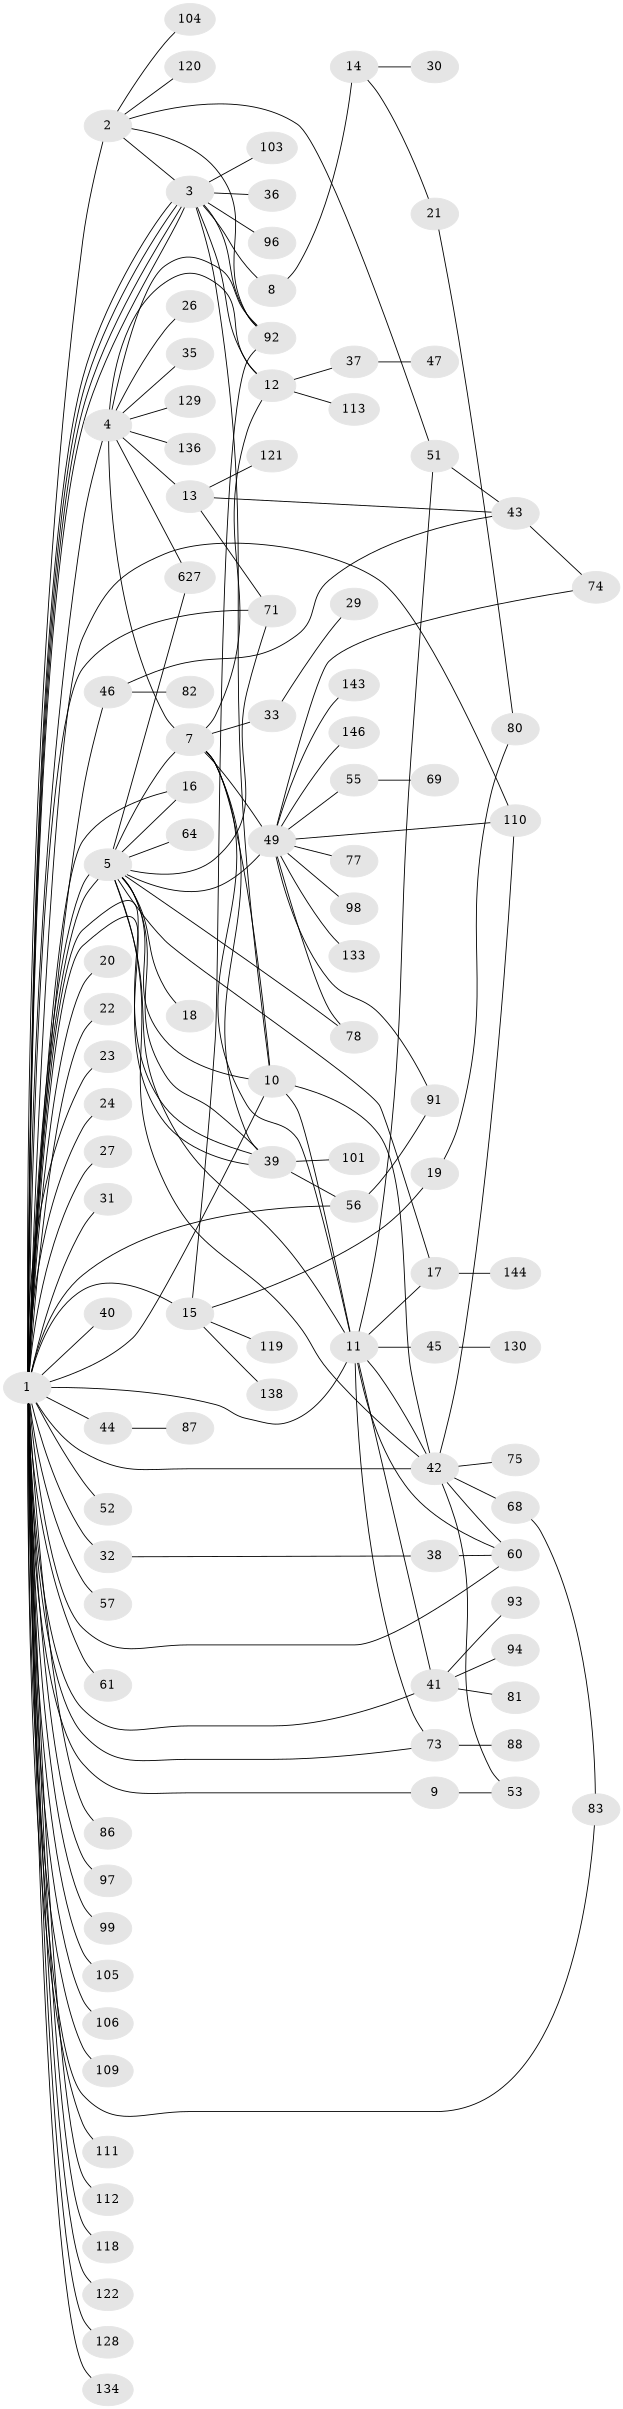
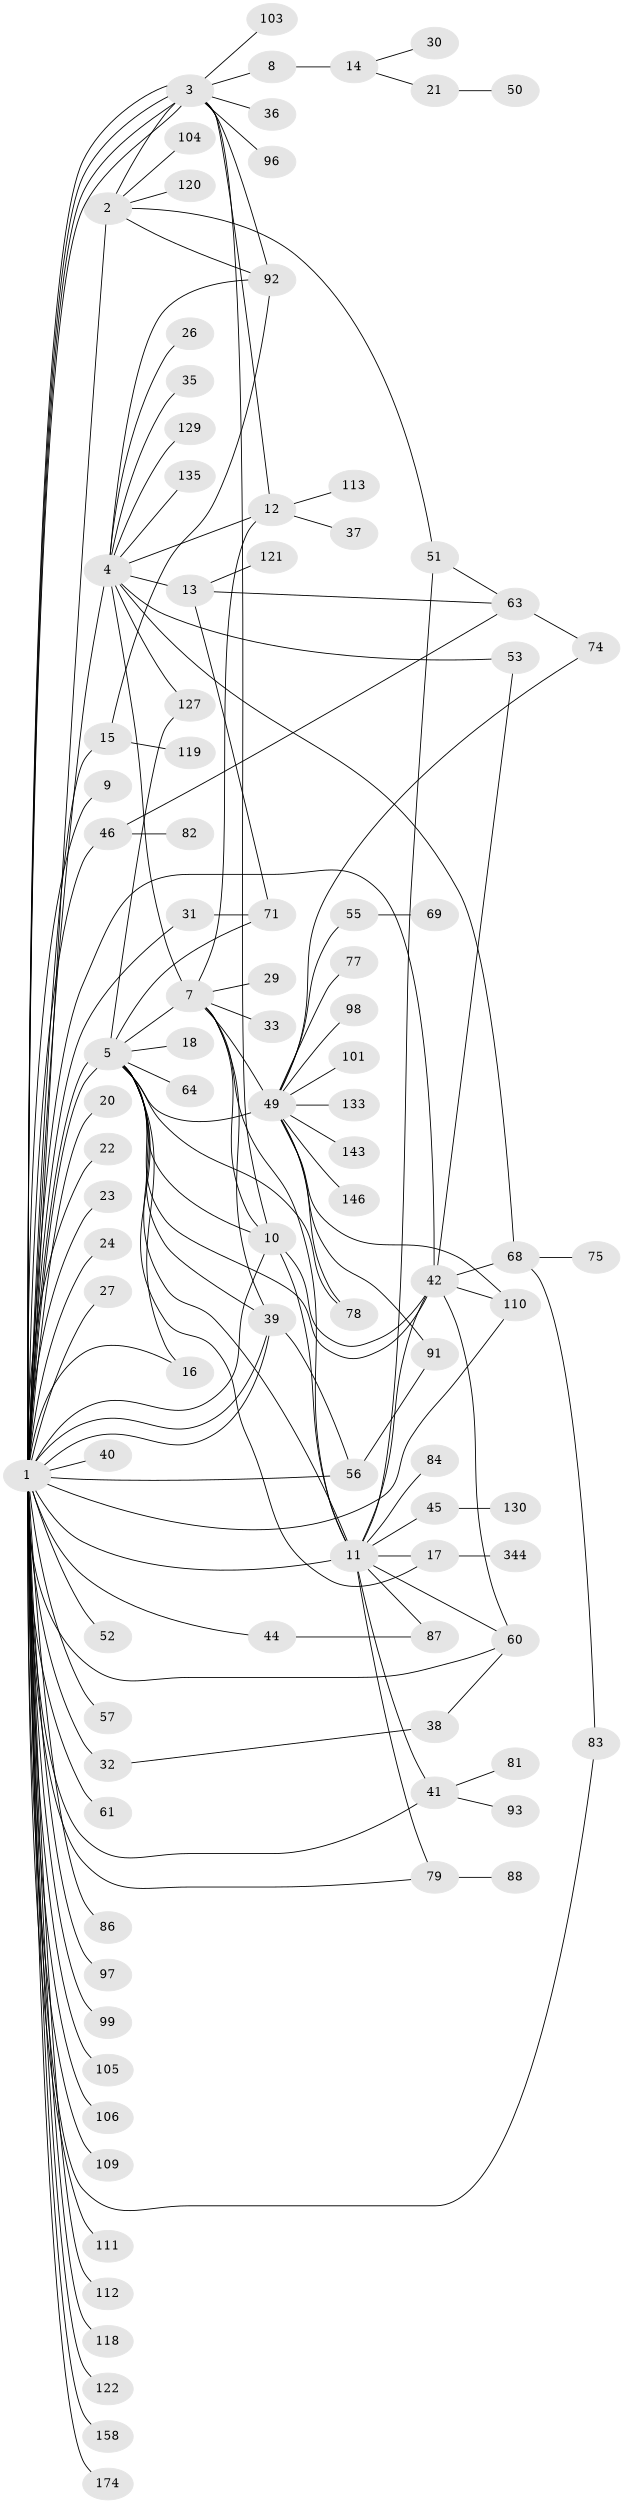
(435, 362) -> none
(190, 449) -> (190, 476)
(515, 513) -> (515, 604)
(190, 578) -> (190, 705)
(310, 658) -> (231, 988)
(515, 729) -> (515, 91)
none -> (430, 846)
(44, 928) -> (231, 915)
(317, 1160) -> (313, 1081)
(435, 1174) -> none
(515, 1273) -> (515, 1556)
(272, 1395) -> none
none -> (435, 1461)
(475, 1464) -> (556, 1257)
none -> (395, 1597)
(515, 1650) -> none
(435, 1745) -> (435, 1877)
(475, 1793) -> (299, 650)
(108, 2342) -> (108, 2436)
(108, 2390) -> (108, 2484)
